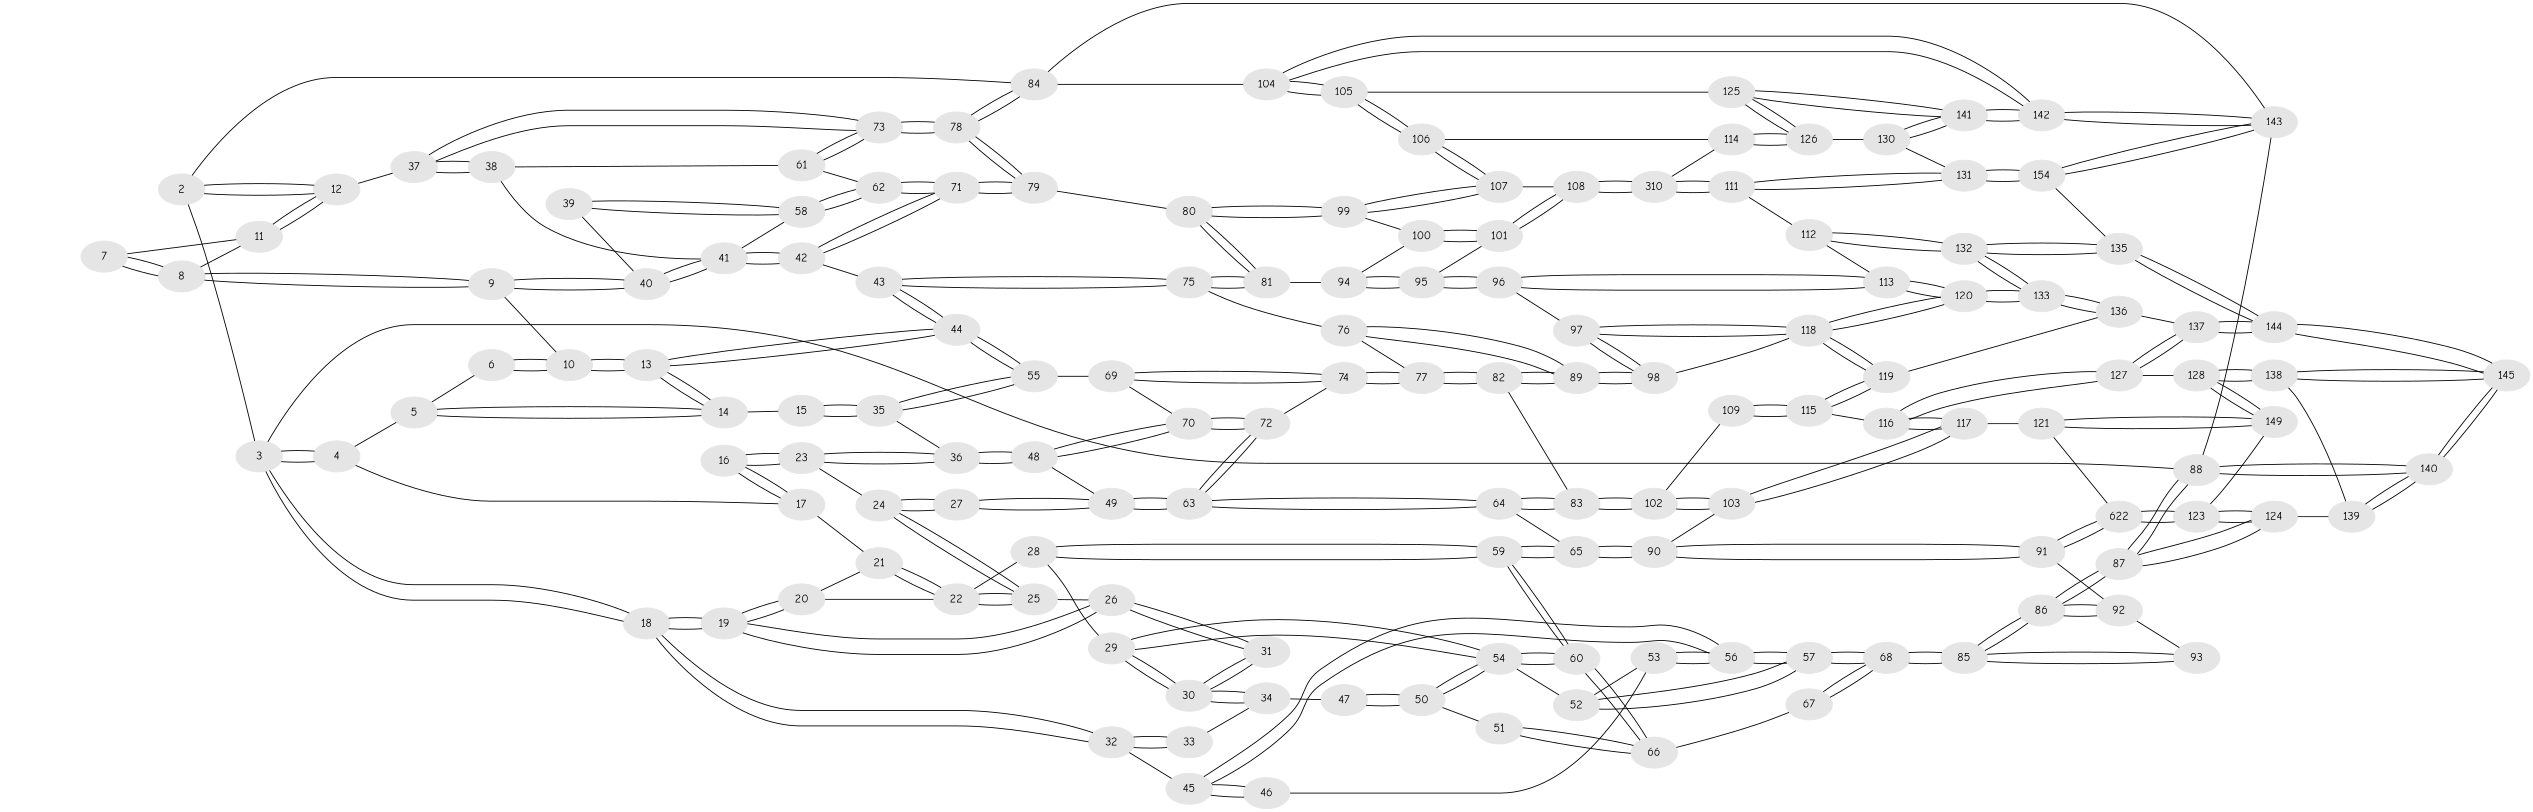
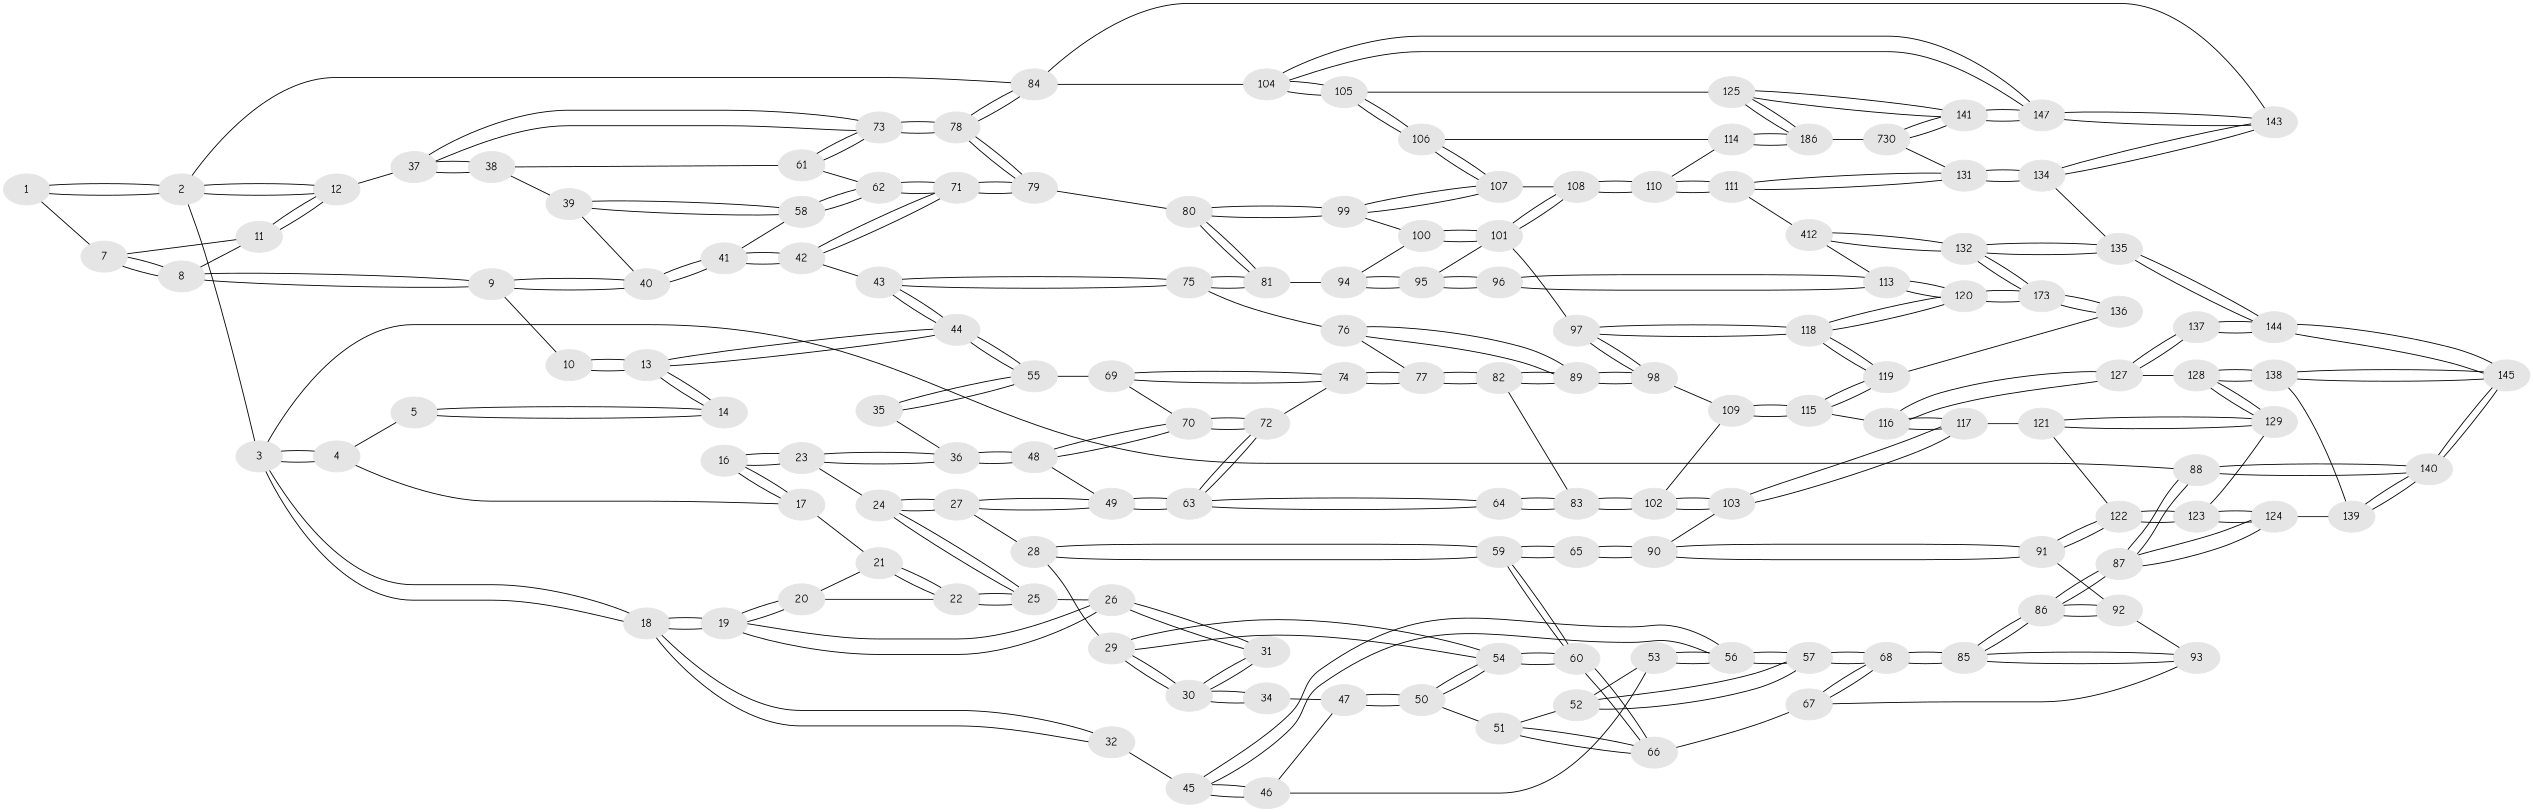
(2042, 115) -> (2042, 115)
(1809, 140) -> (1809, 140)
(1887, 140) -> (1887, 140)
(2042, 176) -> (2042, 176)
(1654, 187) -> (1654, 187)
none -> (27, 189)
(1809, 235) -> (1809, 235)
(590, 245) -> (530, 186)
(2042, 296) -> (2042, 296)
(2243, 298) -> none
(1538, 307) -> (1541, 282)
(2158, 319) -> none
(1733, 357) -> (1693, 394)
(492, 365) -> none
(802, 411) -> none
(2274, 422) -> (2274, 422)
(2119, 517) -> (2119, 517)
(1538, 528) -> none
(1004, 570) -> (996, 528)
(1538, 682) -> (1538, 717)
none -> (2008, 702)
(1189, 742) -> none
none -> (1306, 746)
